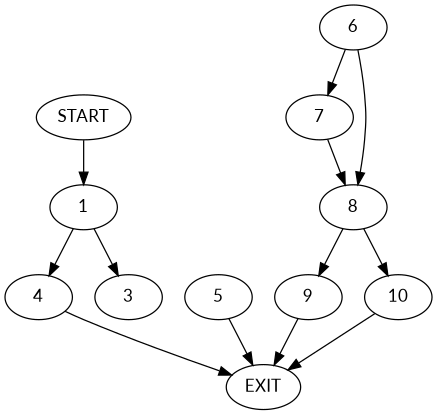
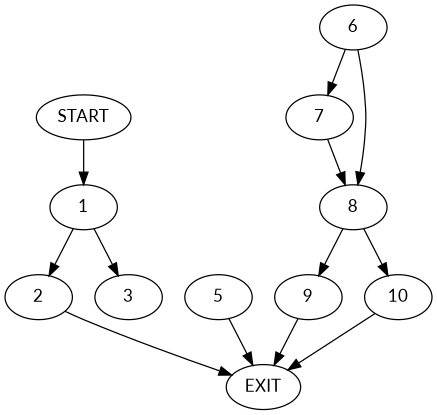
(39, 297) -> (39, 297)
